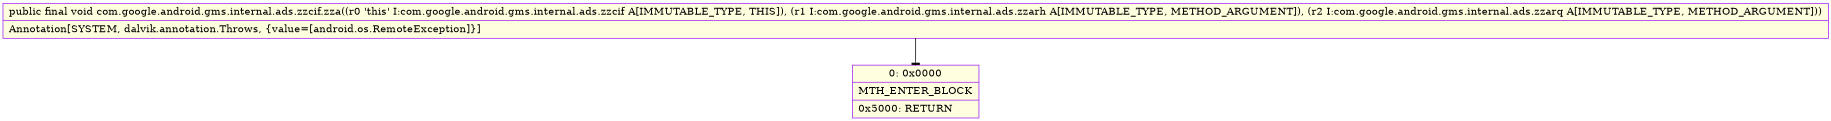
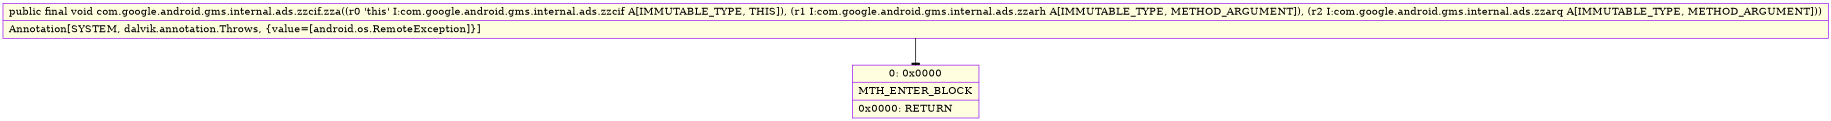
(911, 109) -> (911, 109)
